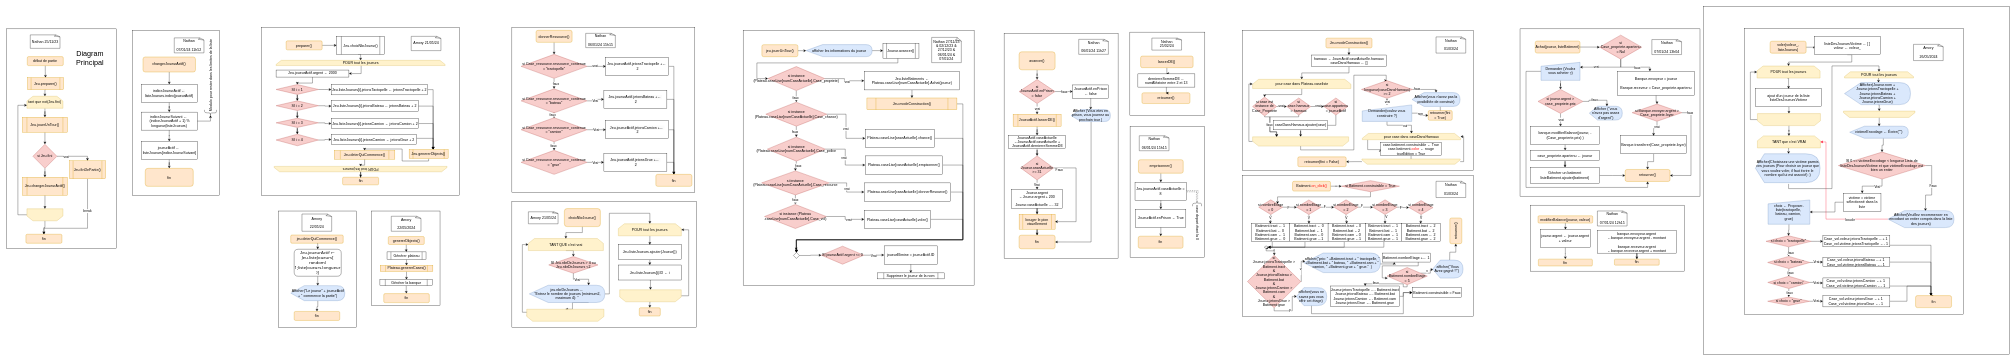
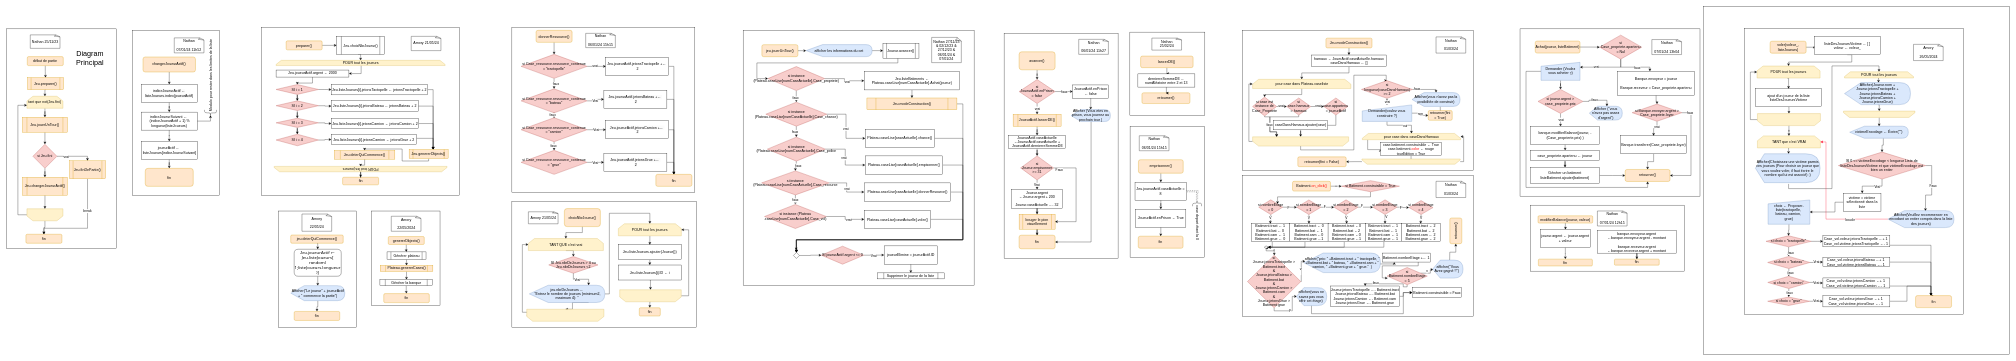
(839, 51) -> (839, 51)
(1037, 168) -> (1037, 168)
(911, 276) -> (911, 276)
